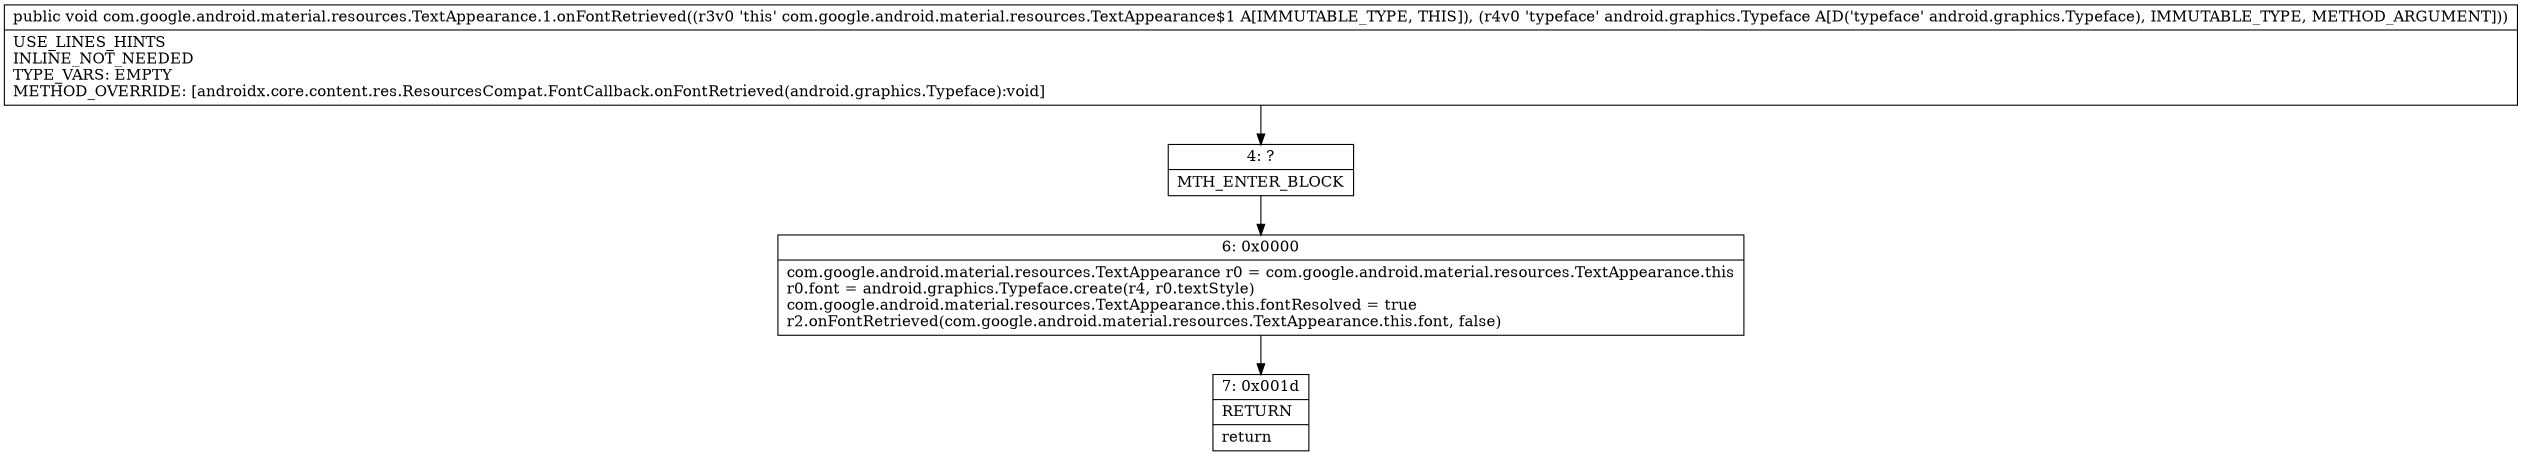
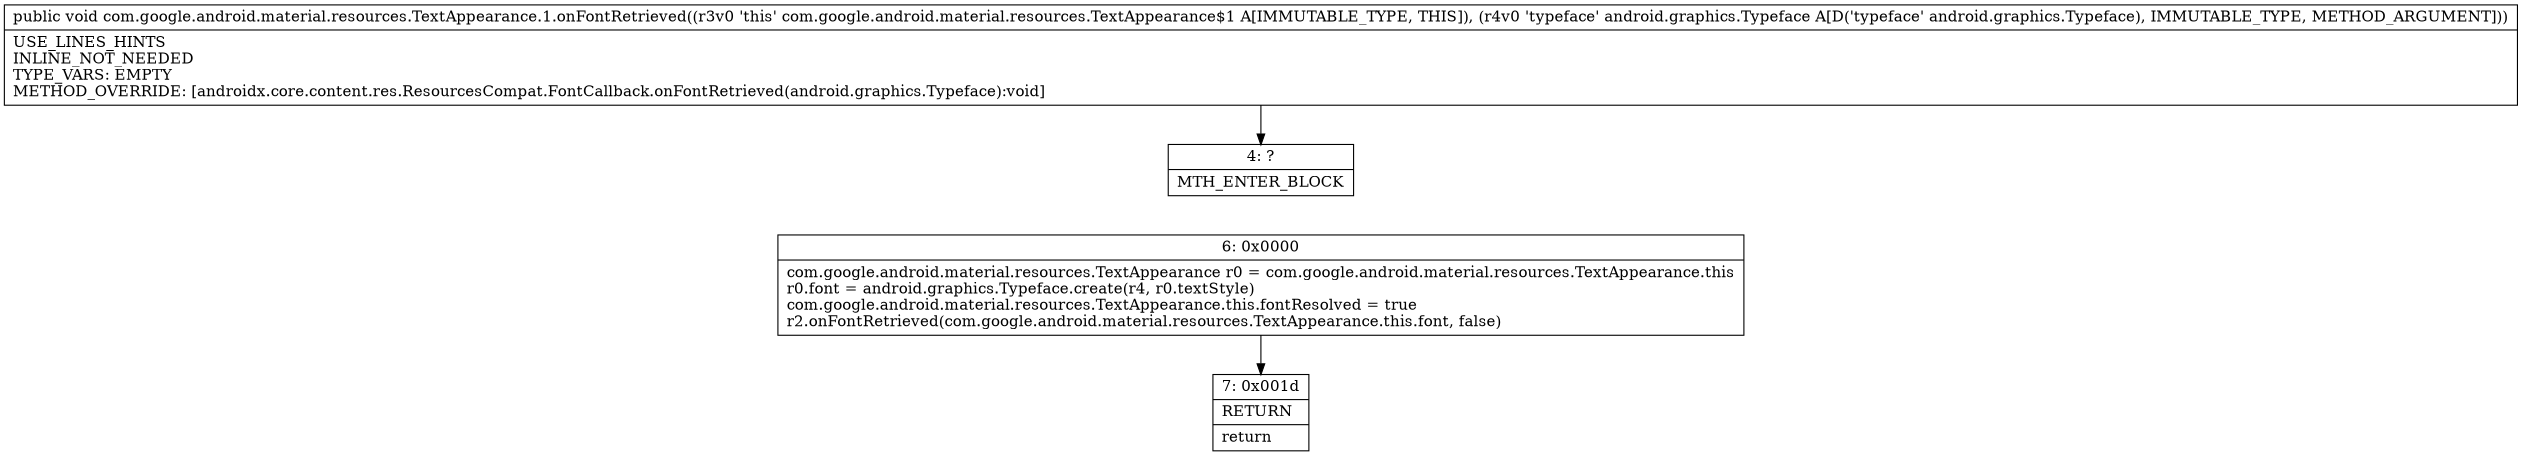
(1261, 210) -> none
